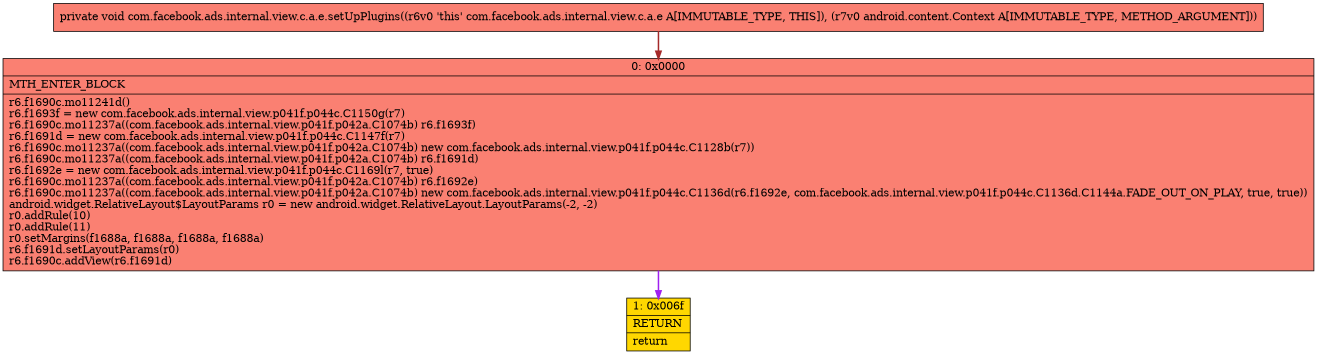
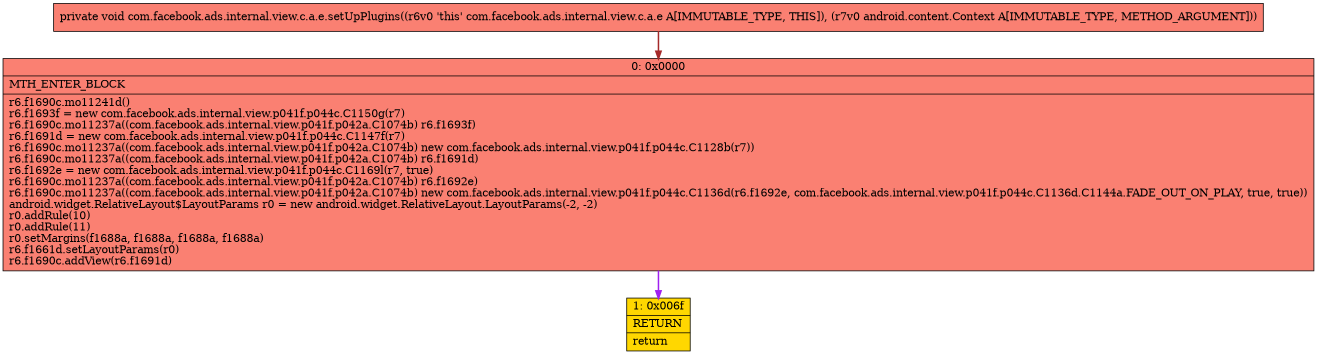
(94, 250) -> (94, 250)
